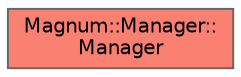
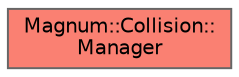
(121, 39) -> (120, 39)
